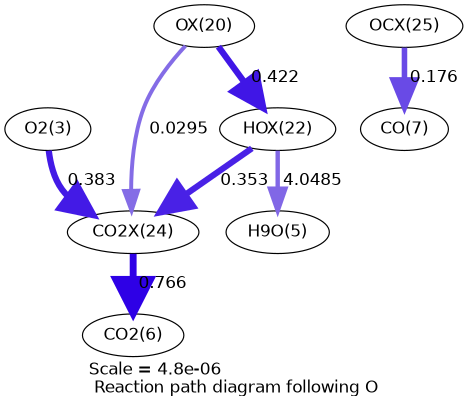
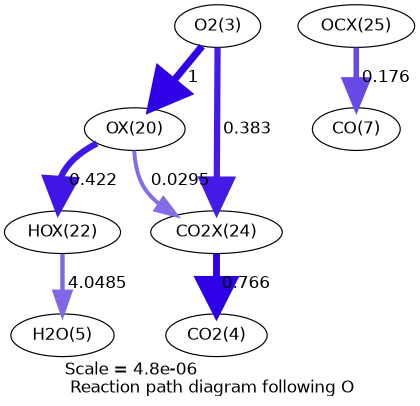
none -> (188, 64)
(219, 172) -> none
(278, 232) -> (62, 335)
(133, 335) -> (217, 335)
